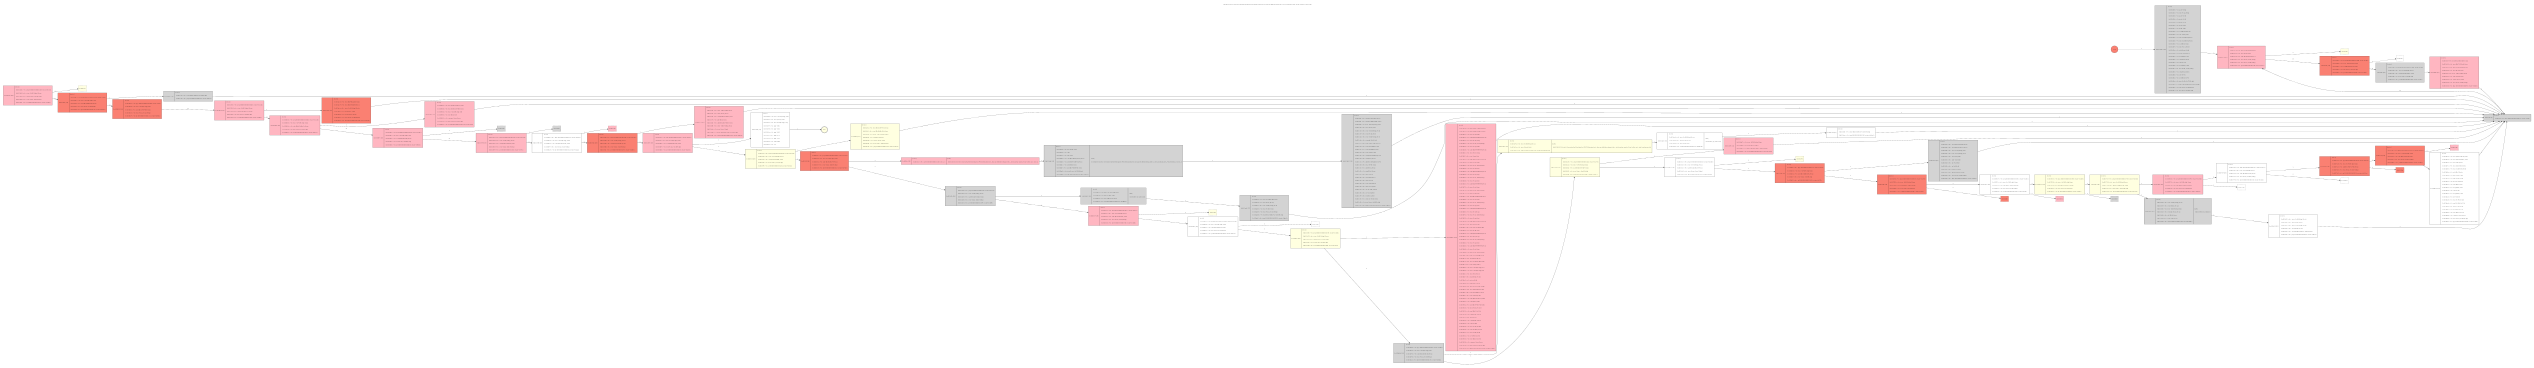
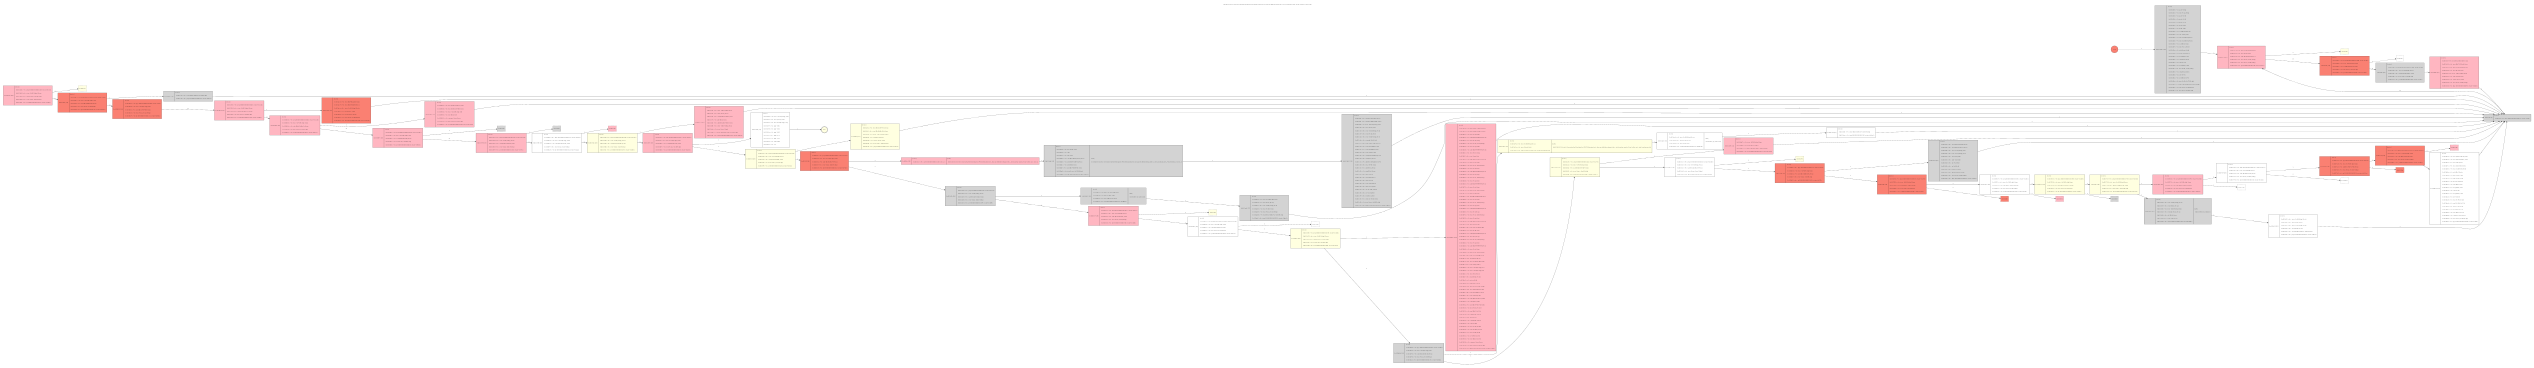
(612, 143) -> (612, 143)
